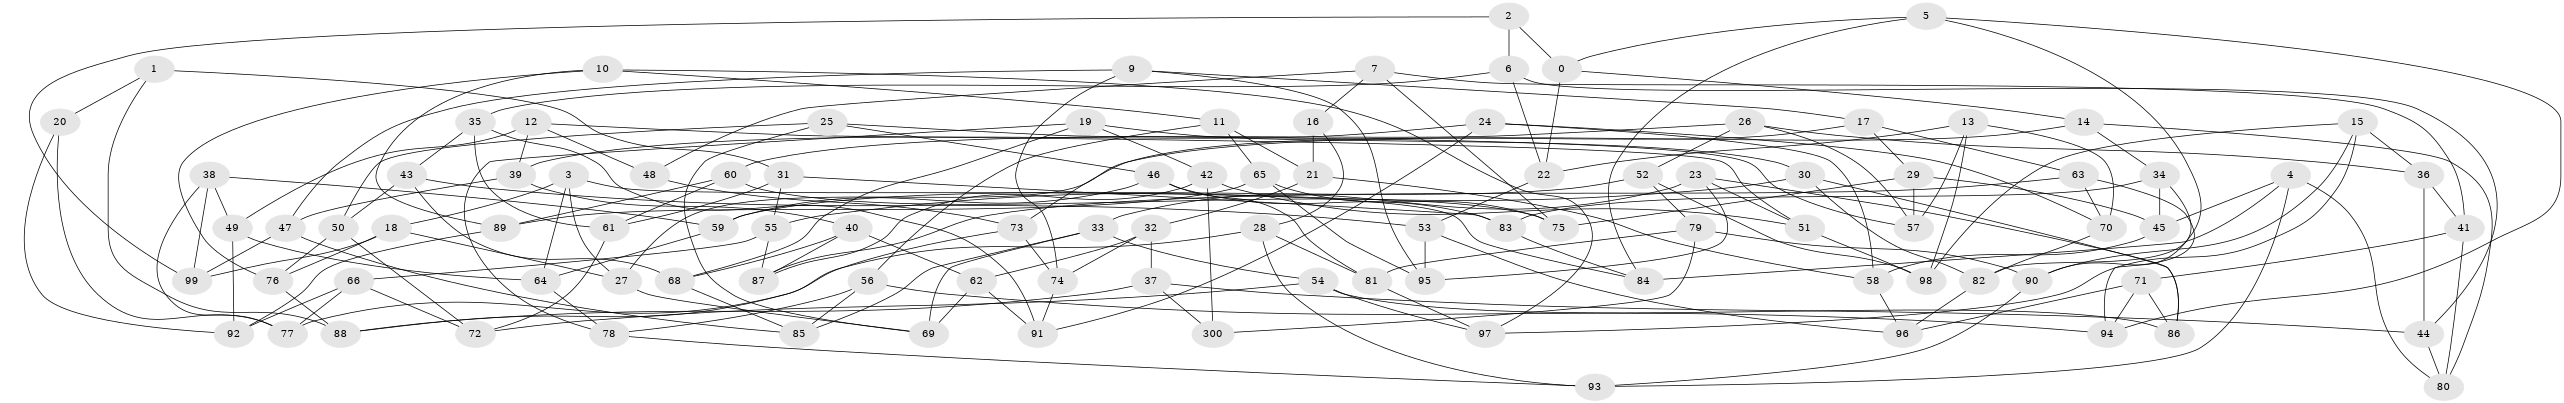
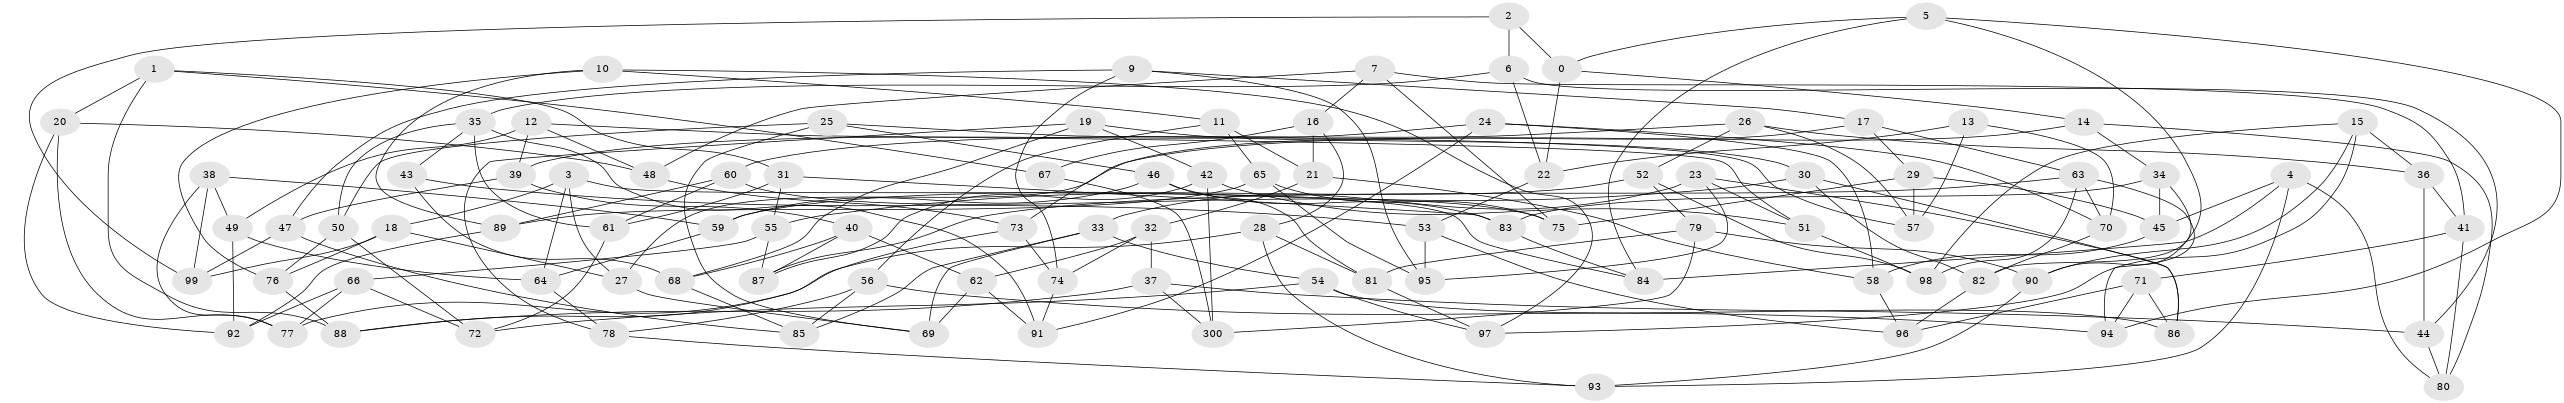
none -> (357, 136)
none -> (1045, 175)
(1953, 203) -> (2038, 249)
(365, 207) -> (377, 146)
